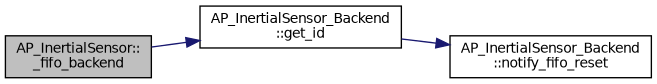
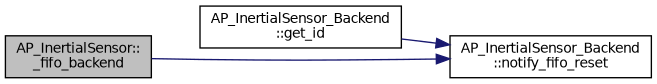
(169, 45) -> (294, 60)
